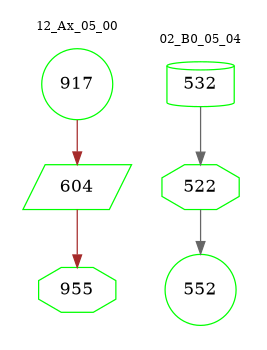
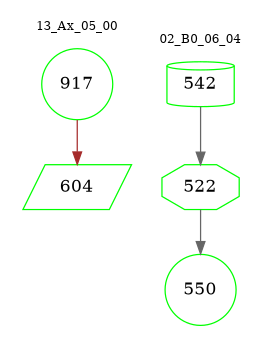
(77, 27) -> (77, 27)
(201, 40) -> (201, 40)
(201, 84) -> (201, 84)
(77, 290) -> none
(201, 290) -> (201, 290)
